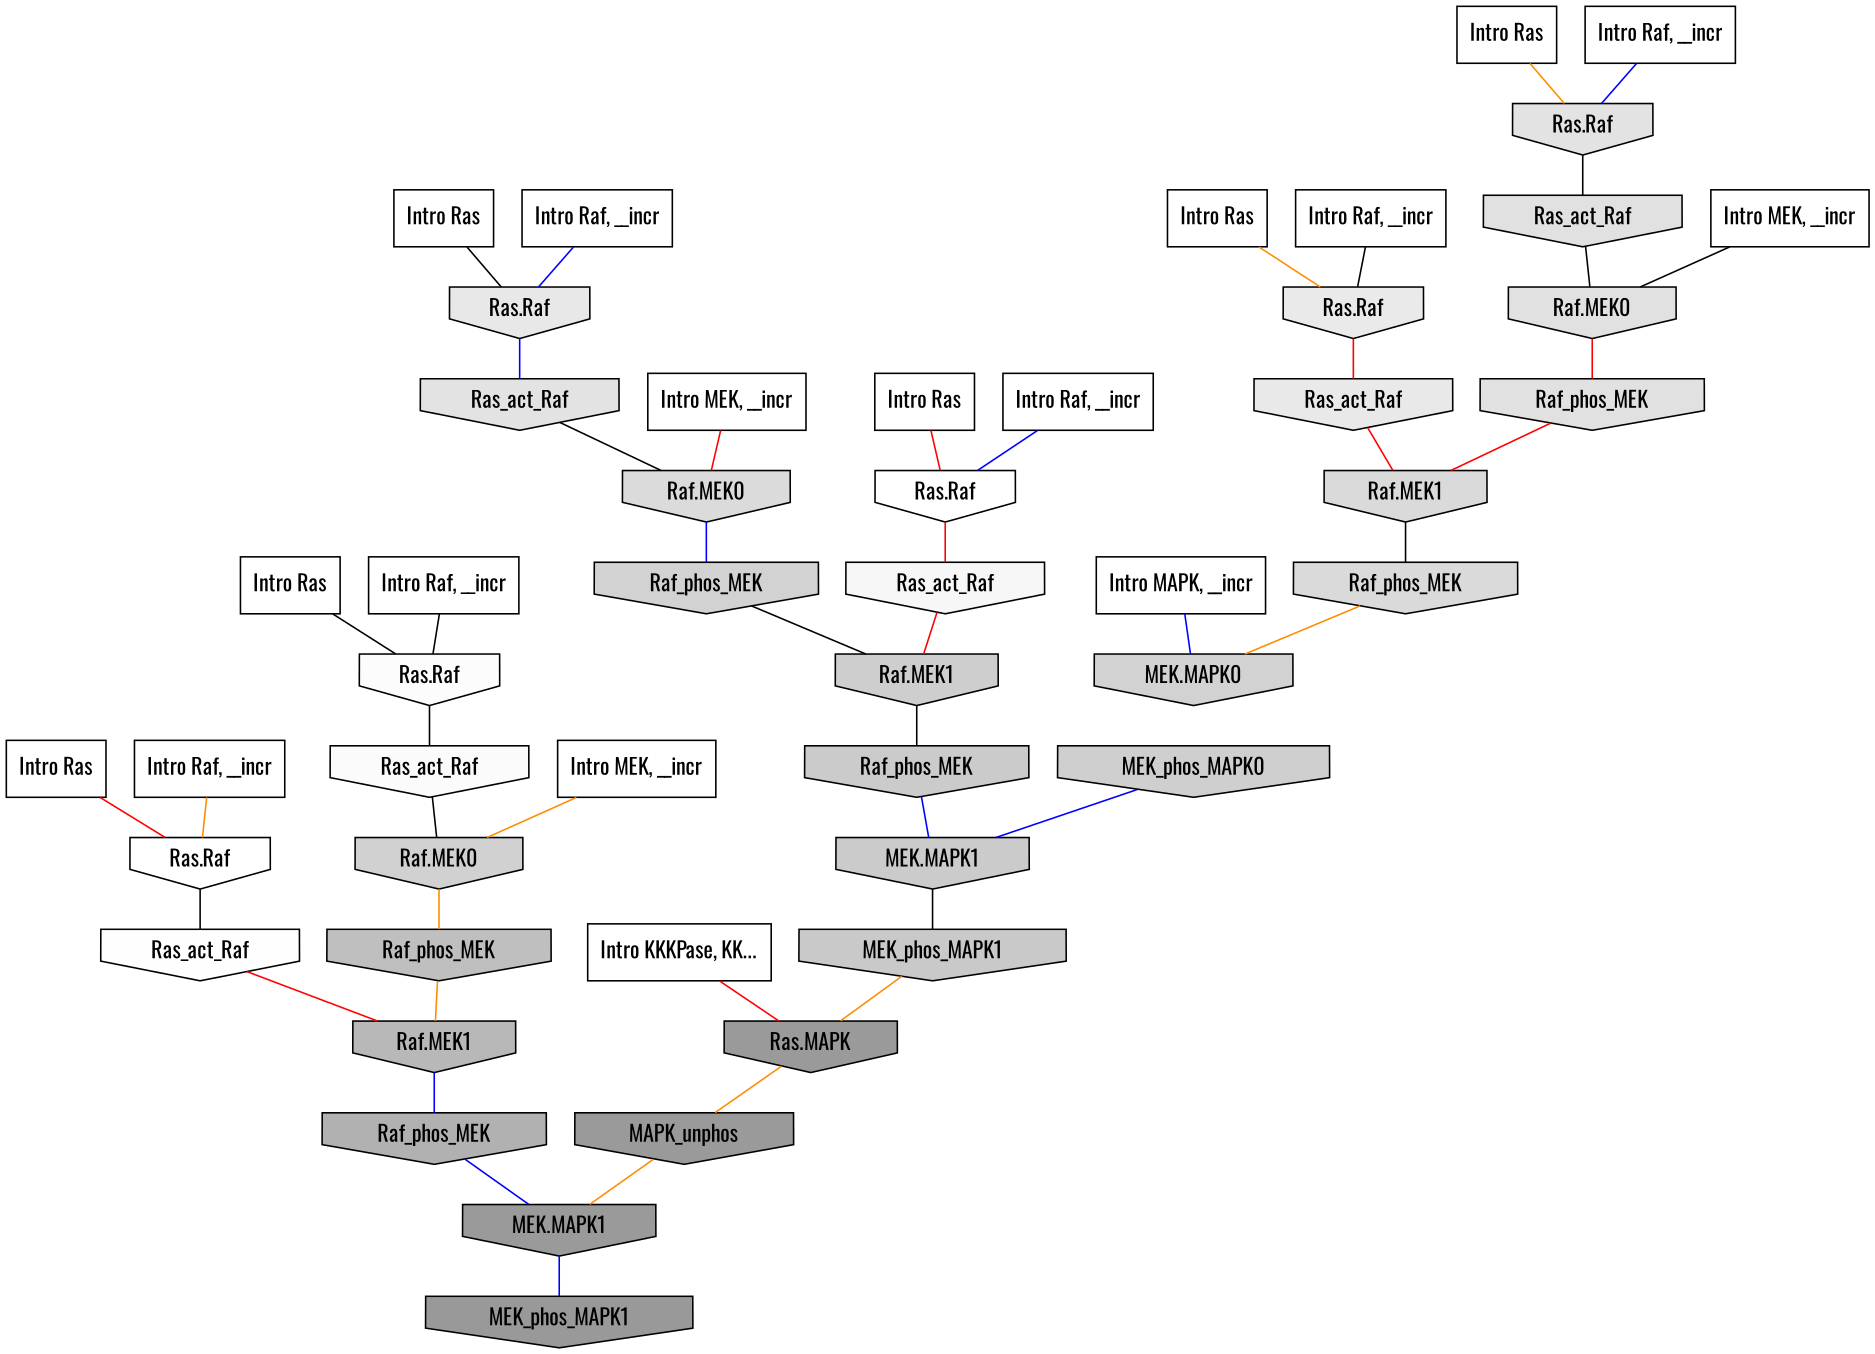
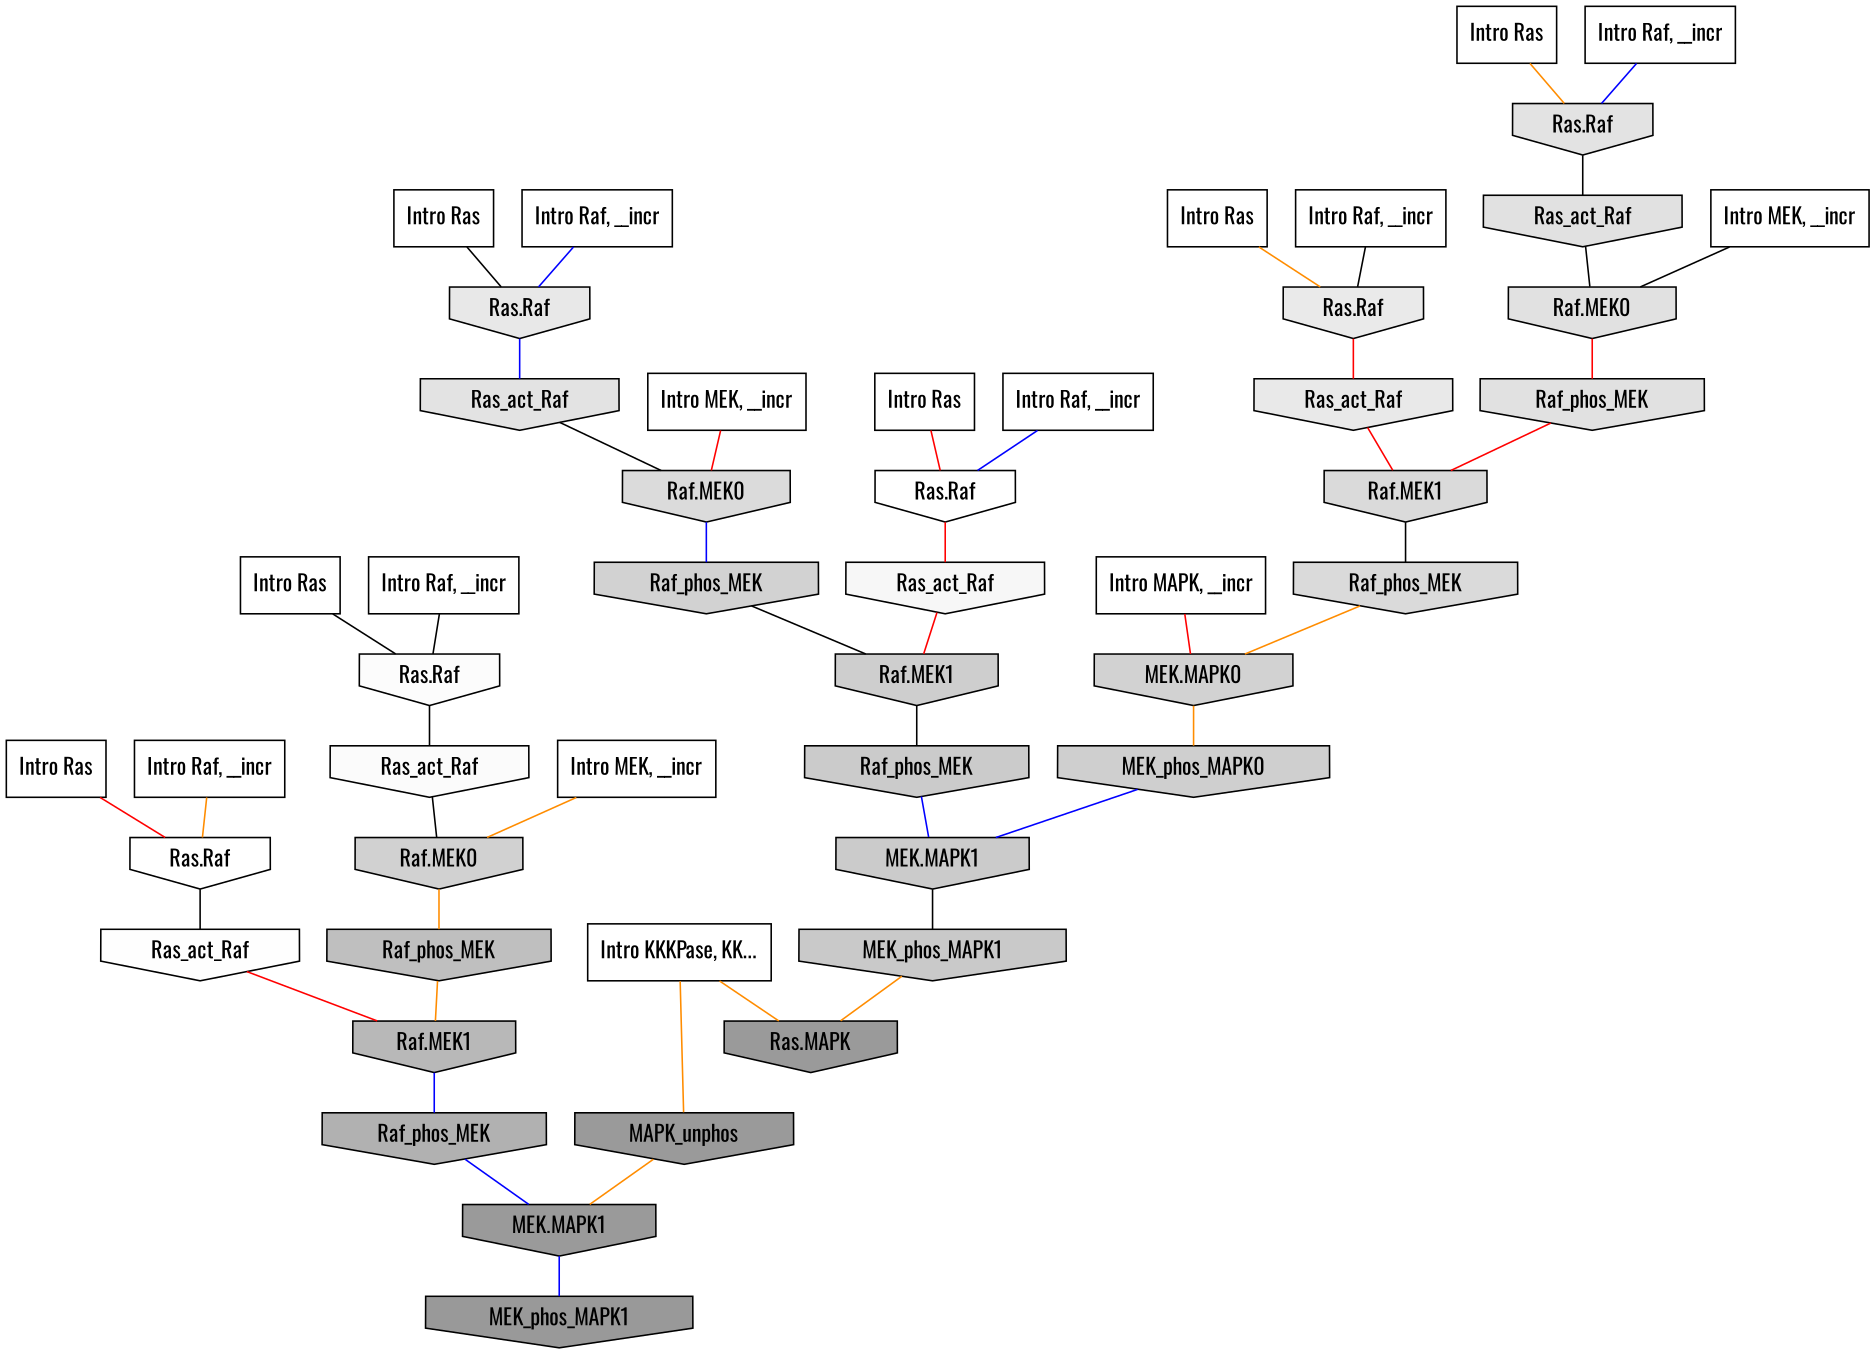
(1188, 634) -> (1188, 634)
none -> (1194, 726)
(749, 1001) -> (749, 1001)
(748, 1089) -> (682, 1047)
